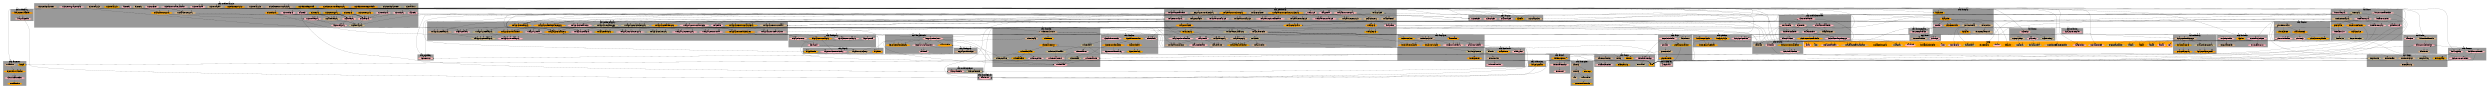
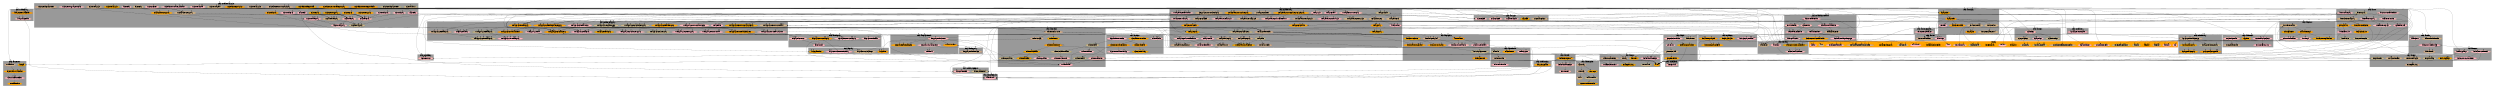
(868, 39) -> (871, 39)
(2390, 58) -> (2394, 58)
